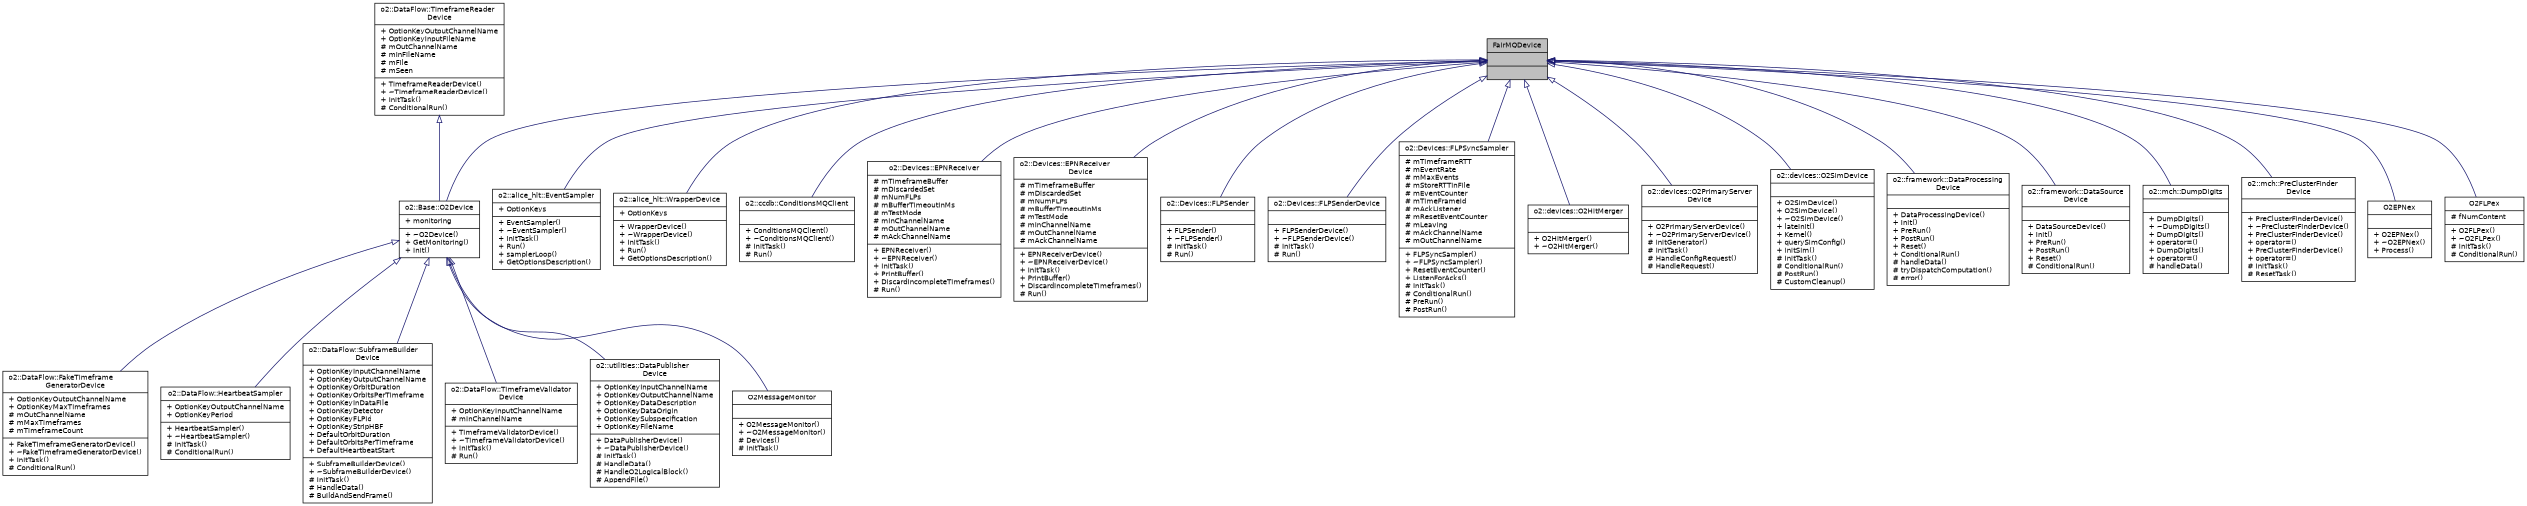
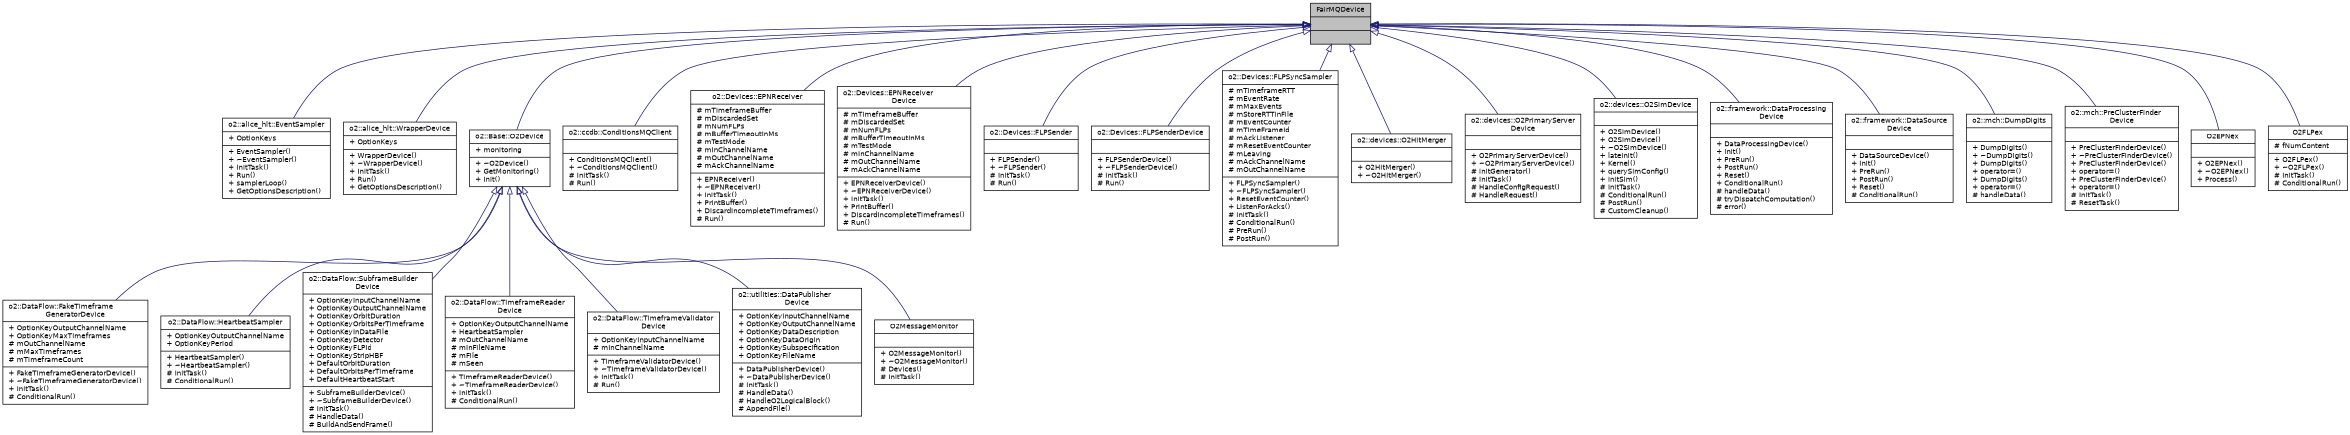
(428, 39) -> (487, 332)
(439, 162) -> (510, 245)
